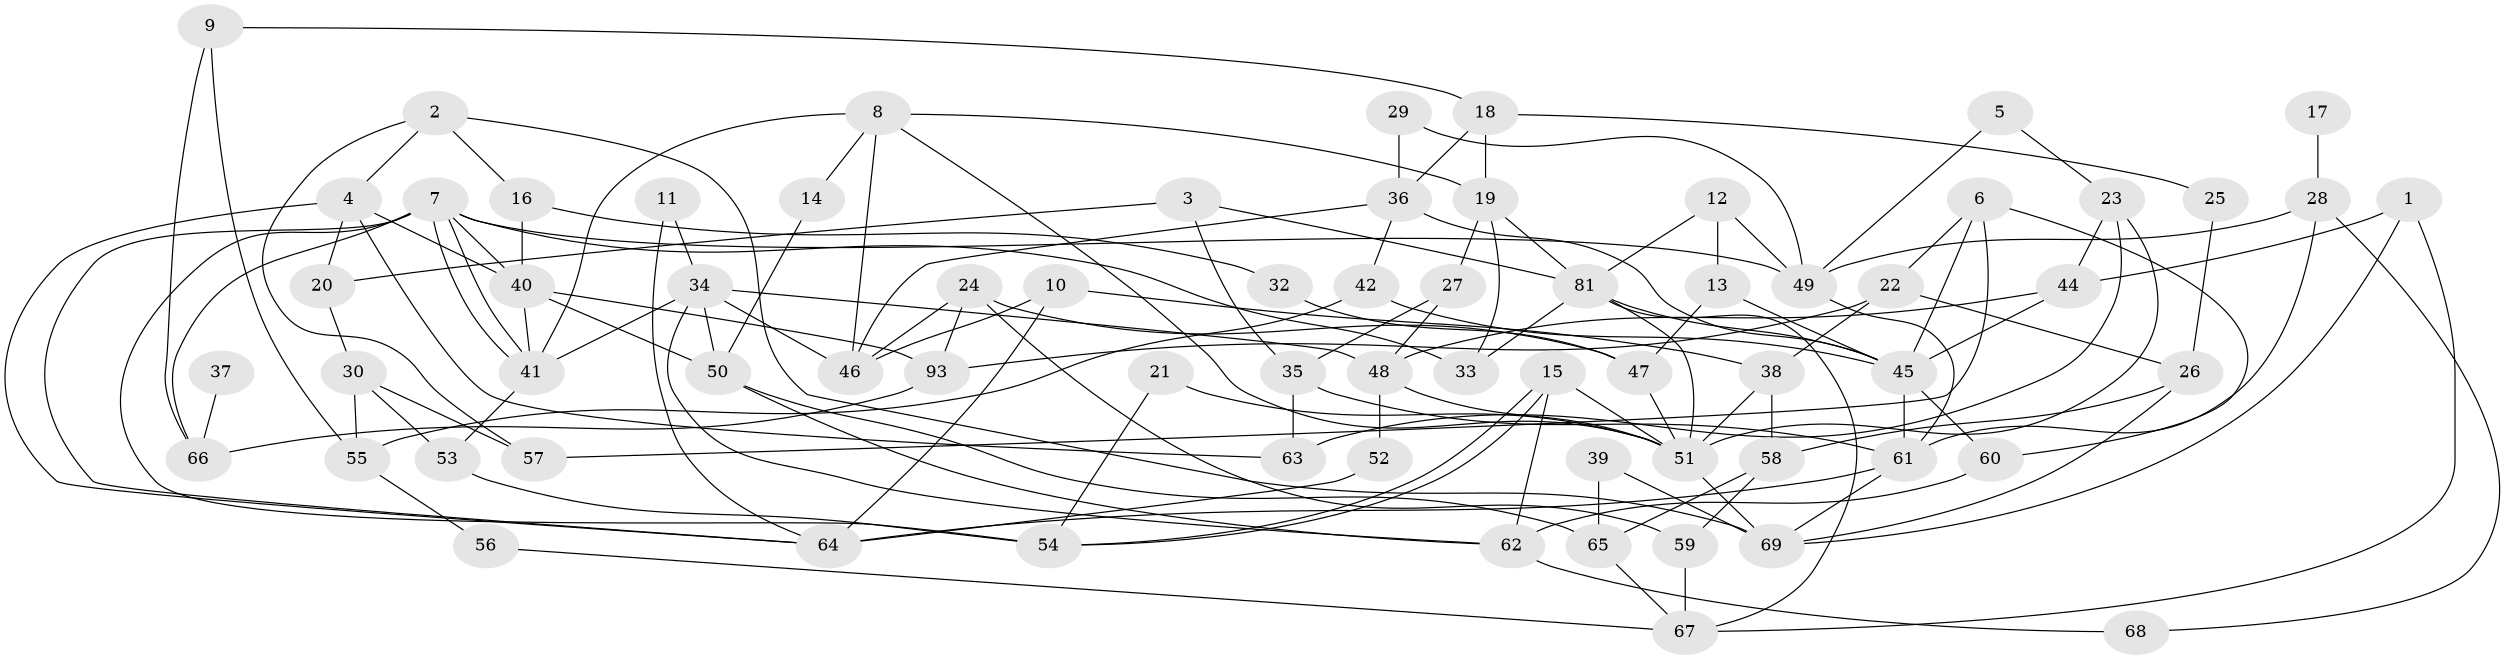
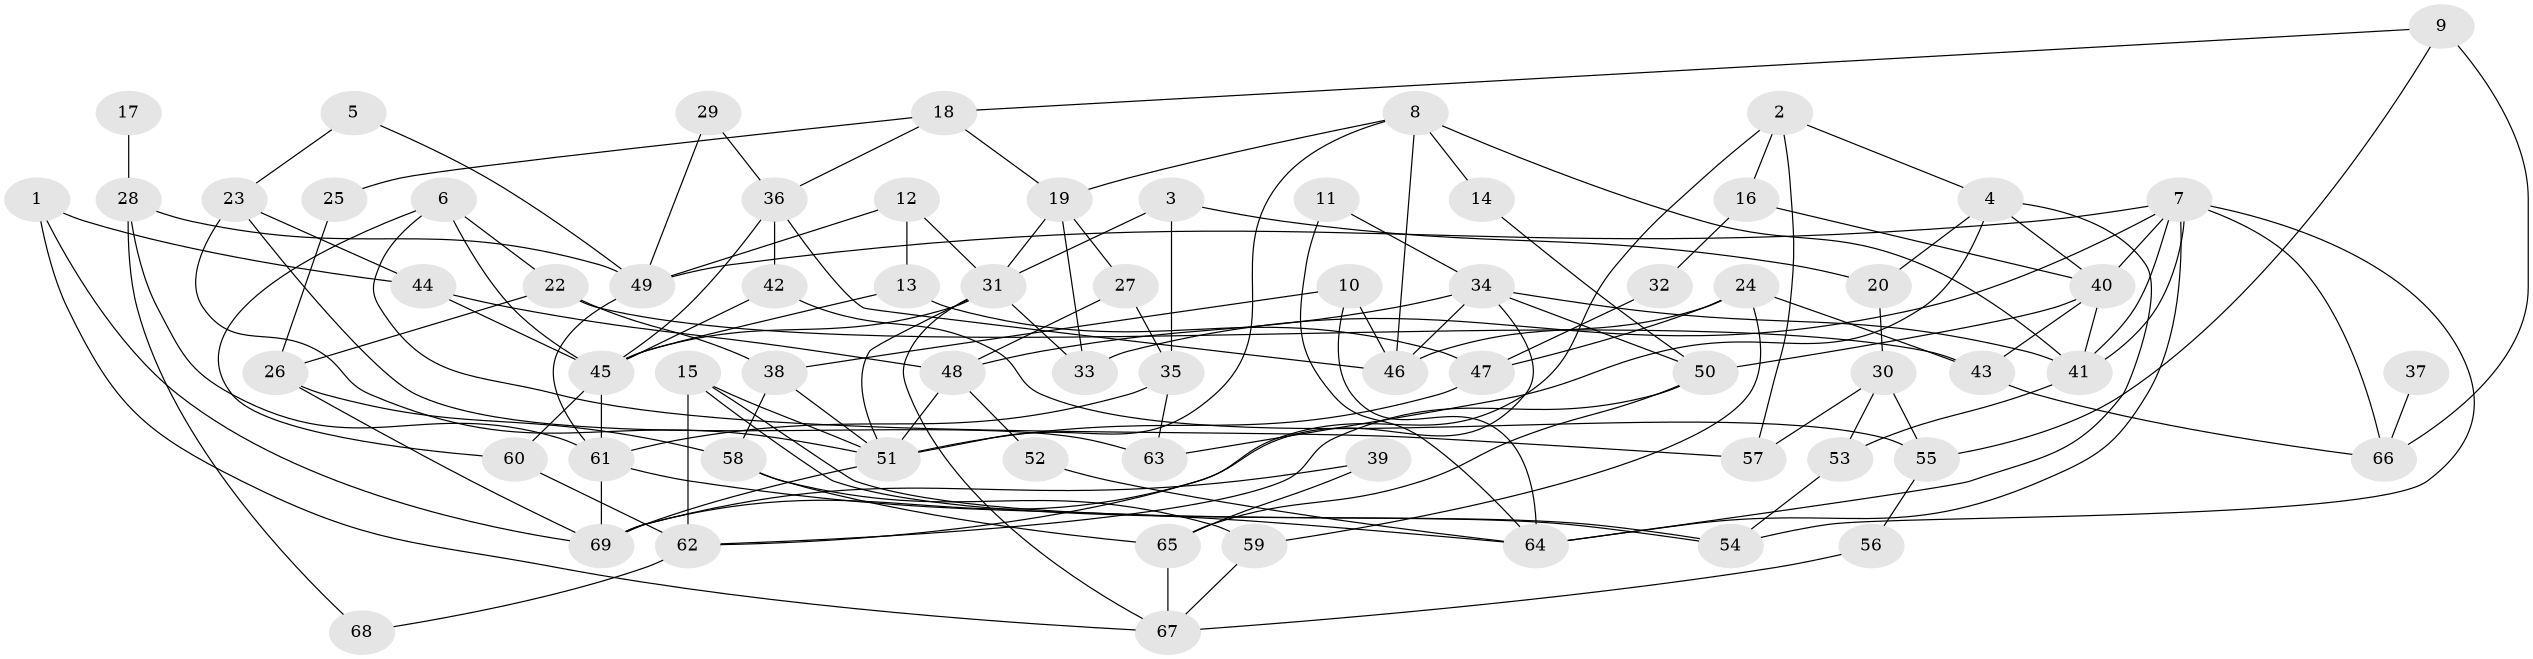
(1585, 286) -> (993, 286)
(937, 373) -> (1982, 373)
(1161, 373) -> none
